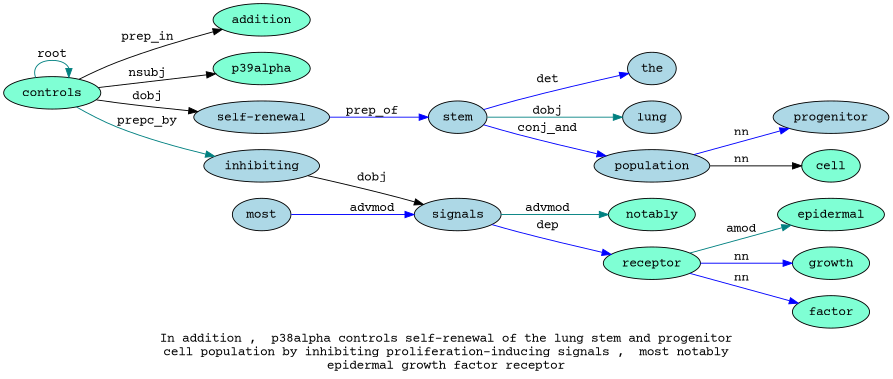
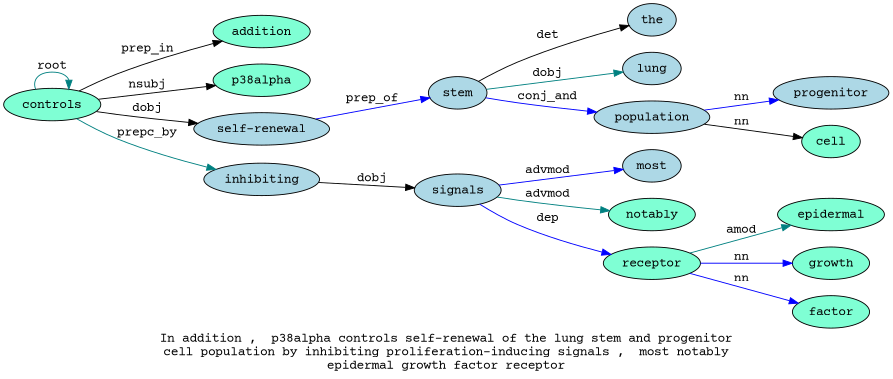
(262, 69) -> (262, 80)
(551, 91) -> (548, 51)
(348, 215) -> (556, 178)
